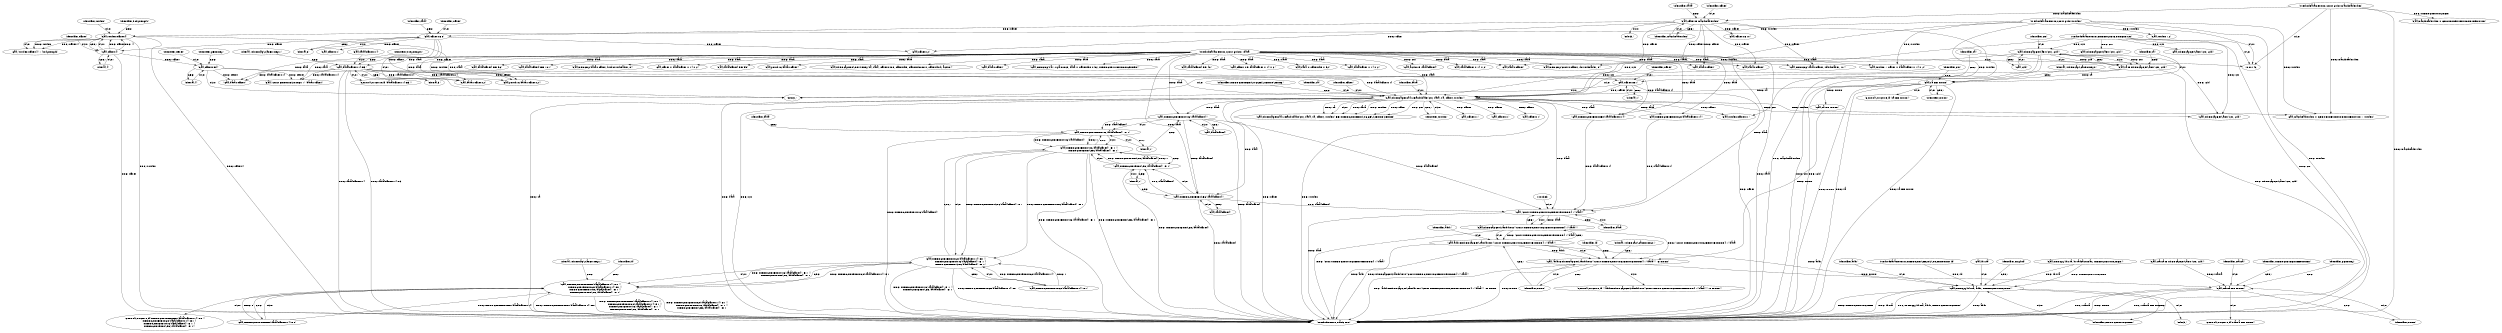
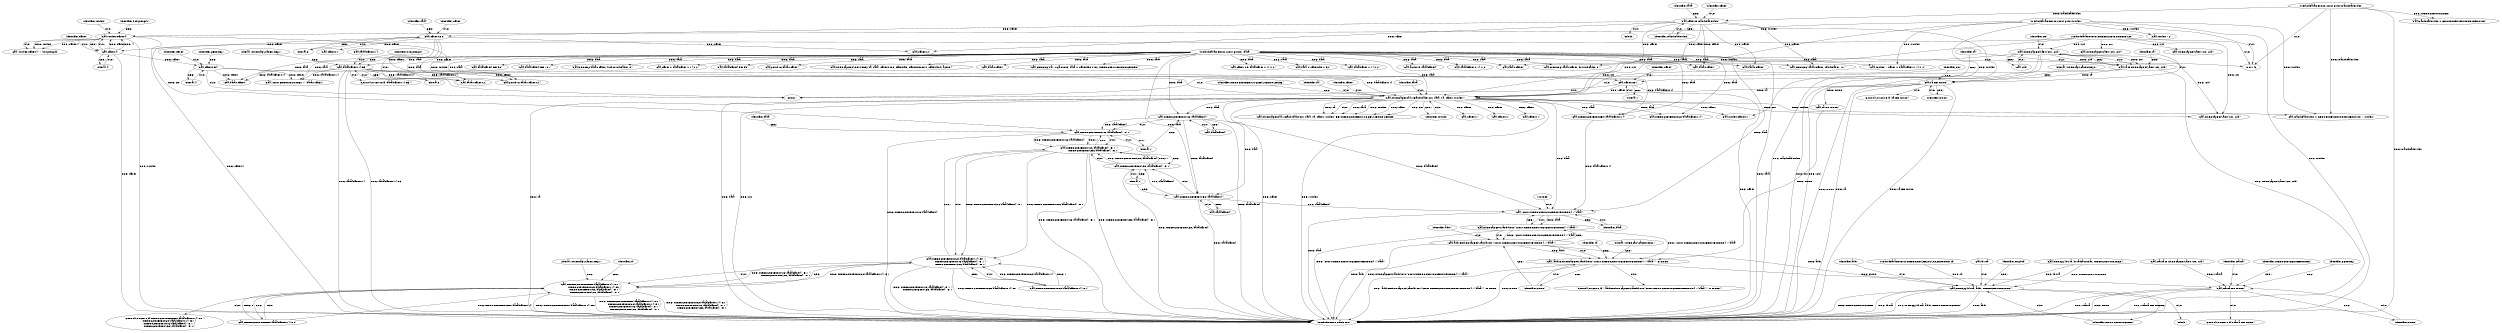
(1740, 37) -> none
(1410, 60) -> (1410, 60)
(1196, 67) -> none
(1572, 67) -> (1572, 67)
(1647, 187) -> none
(2257, 309) -> (640, 42)
